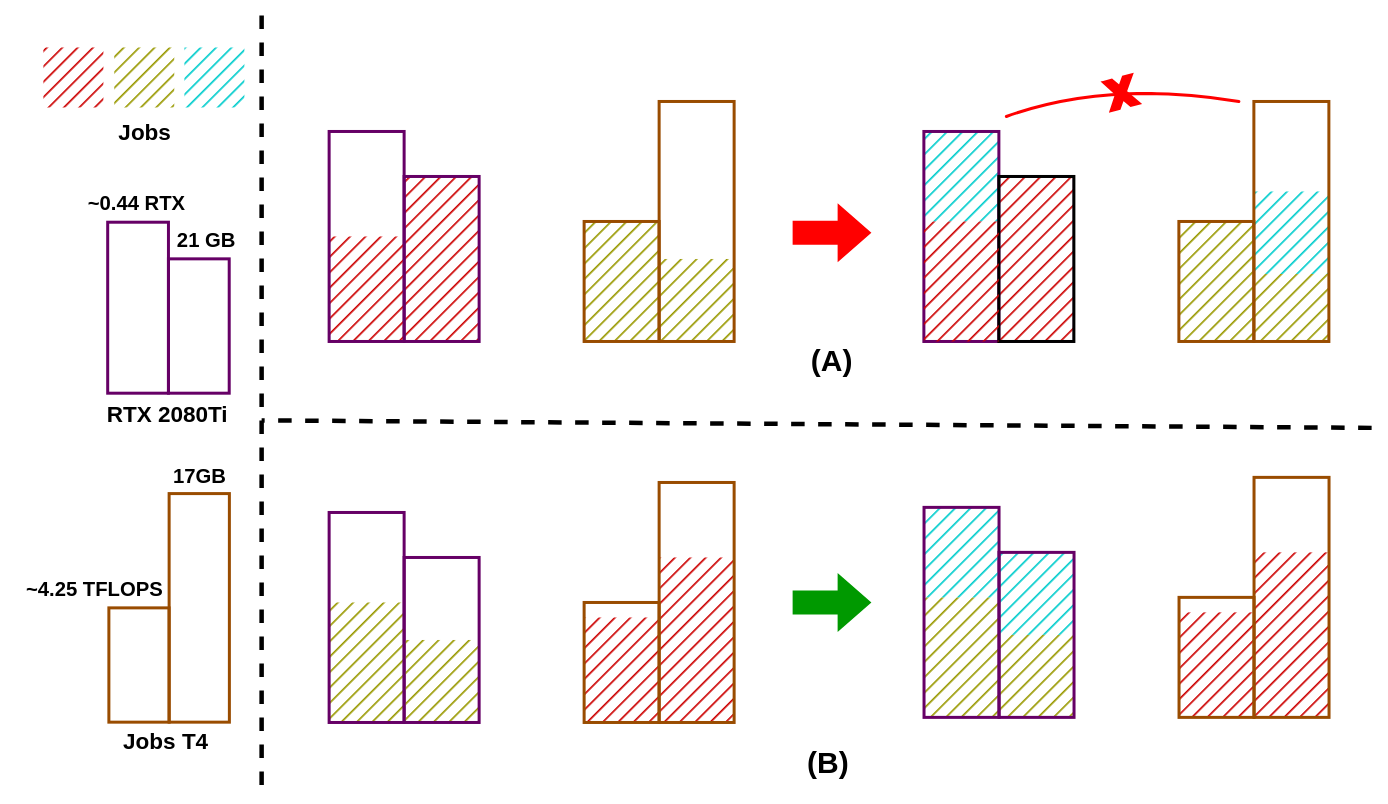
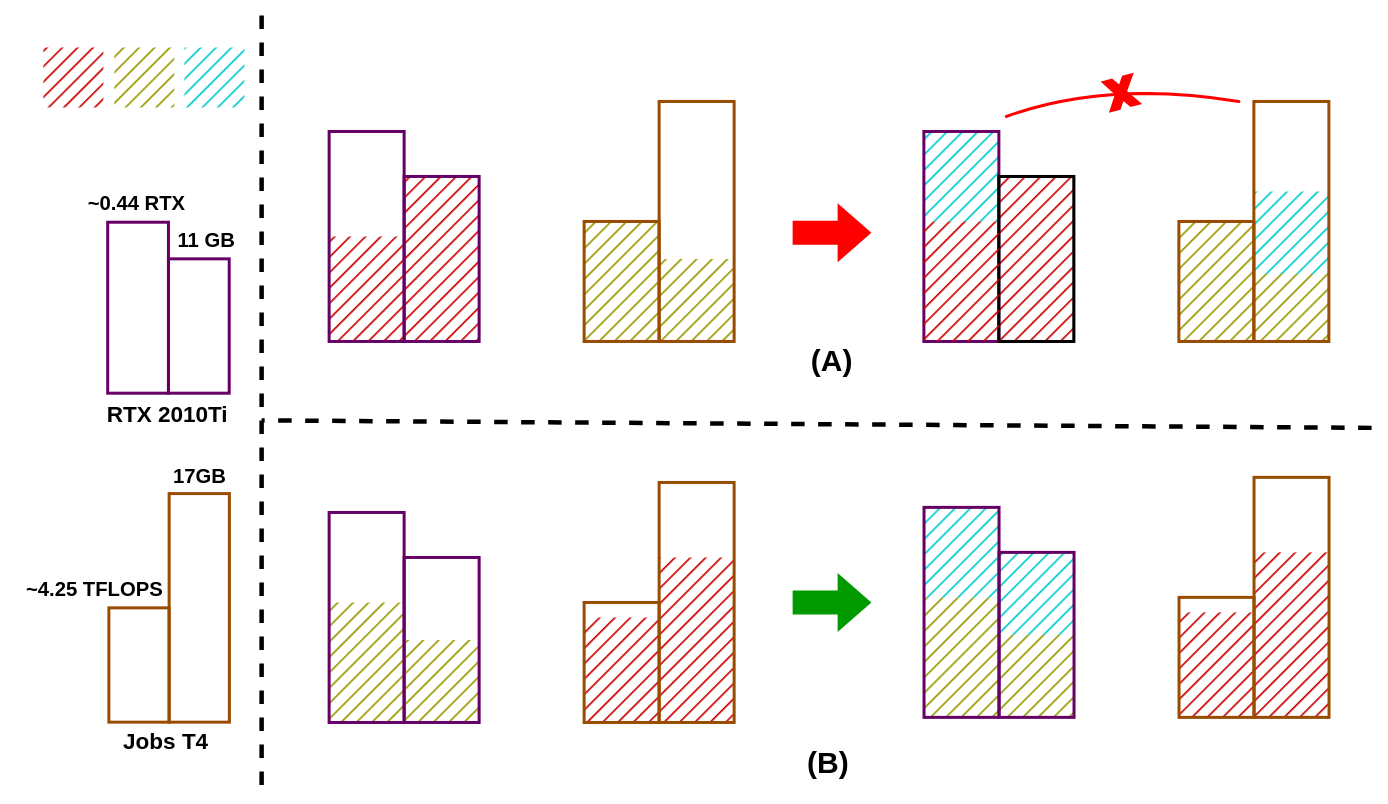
(144, 132) -> none
(206, 240) -> (206, 240)
(167, 427) -> (167, 427)
